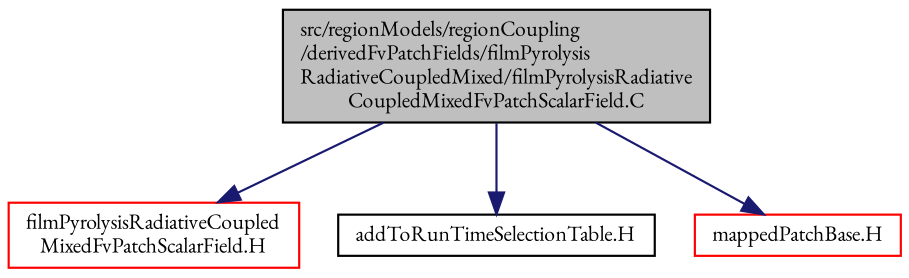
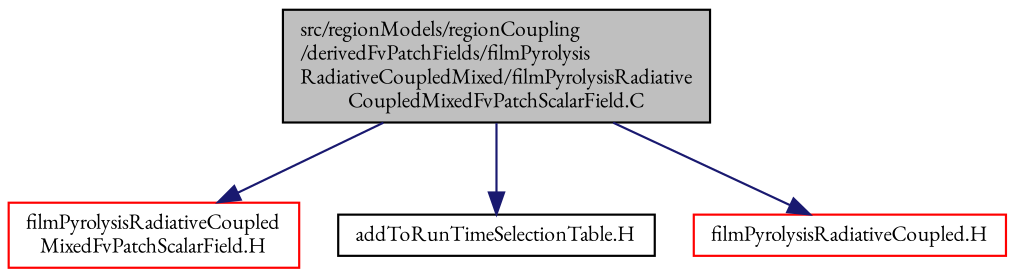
(798, 235) -> (850, 235)
